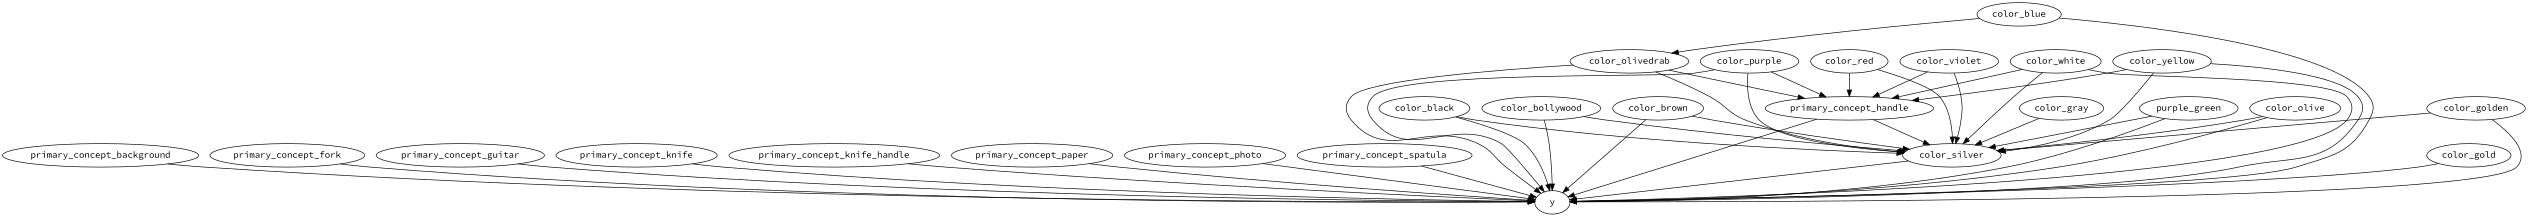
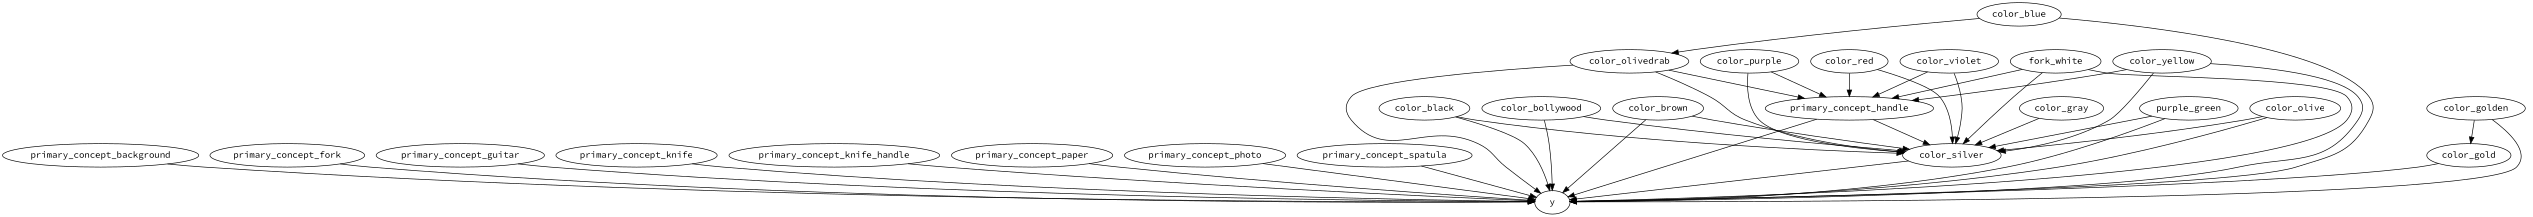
(2056, 61) -> (2056, 61)
(1433, 82) -> none
(2249, 129) -> (2473, 129)
